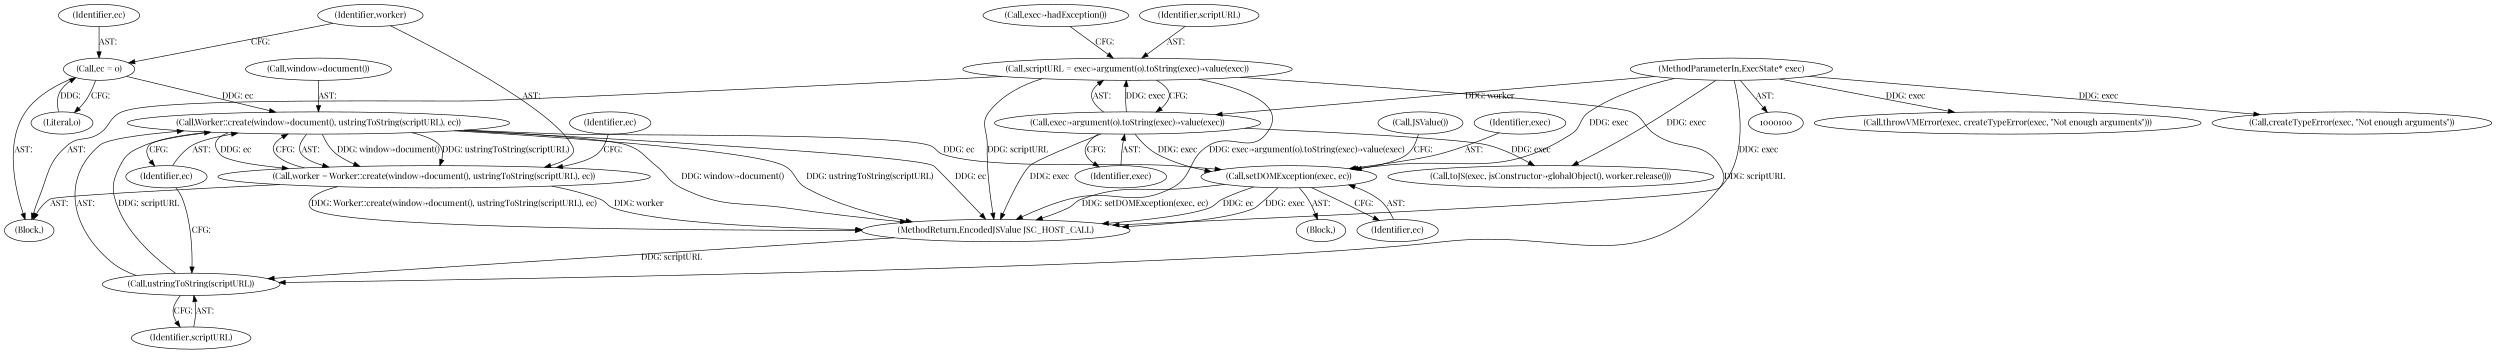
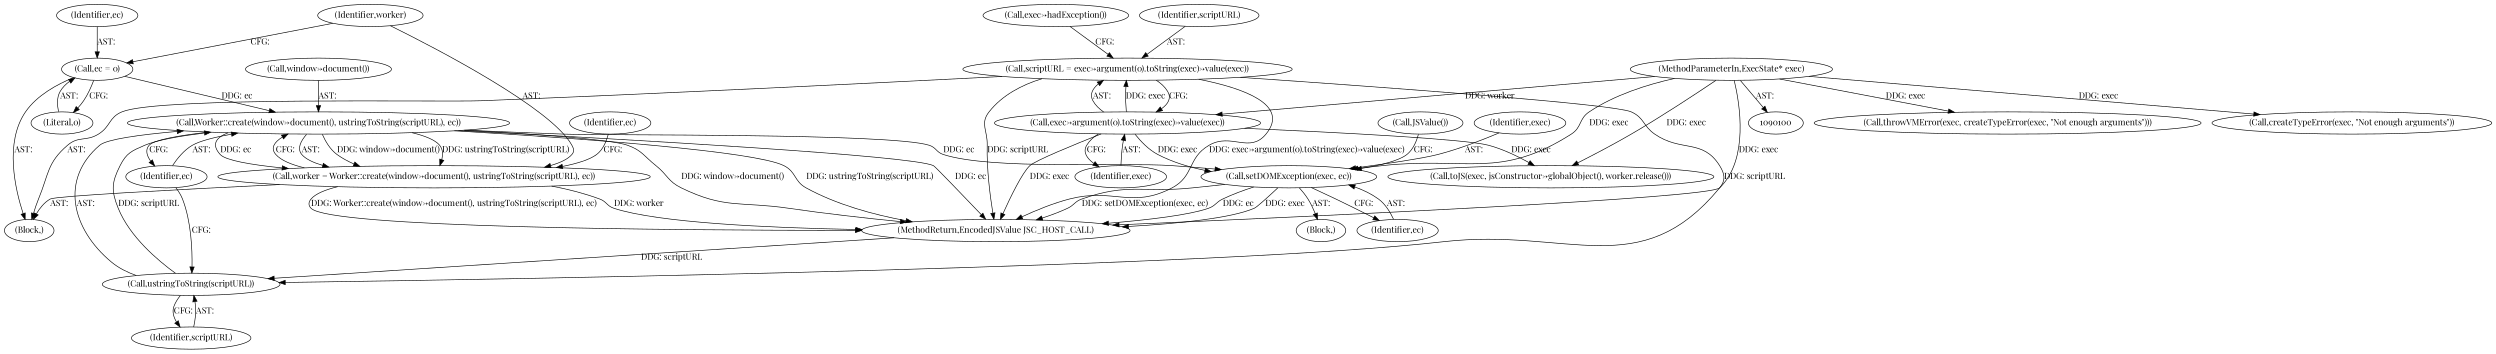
(72, 96) -> (71, 96)
(1776, 123) -> (1776, 123)
